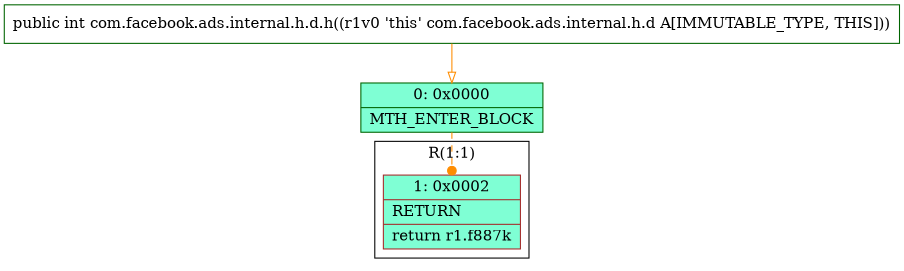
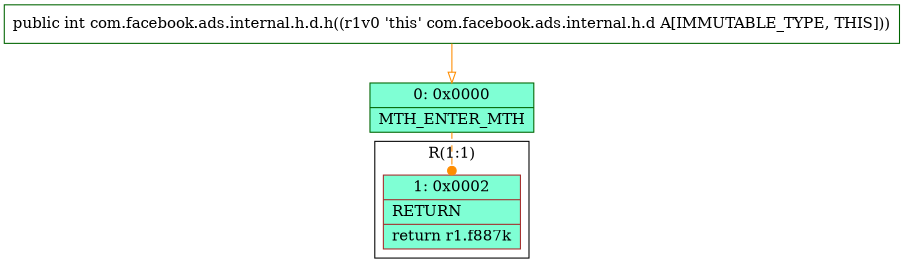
(452, 119) -> (452, 119)
